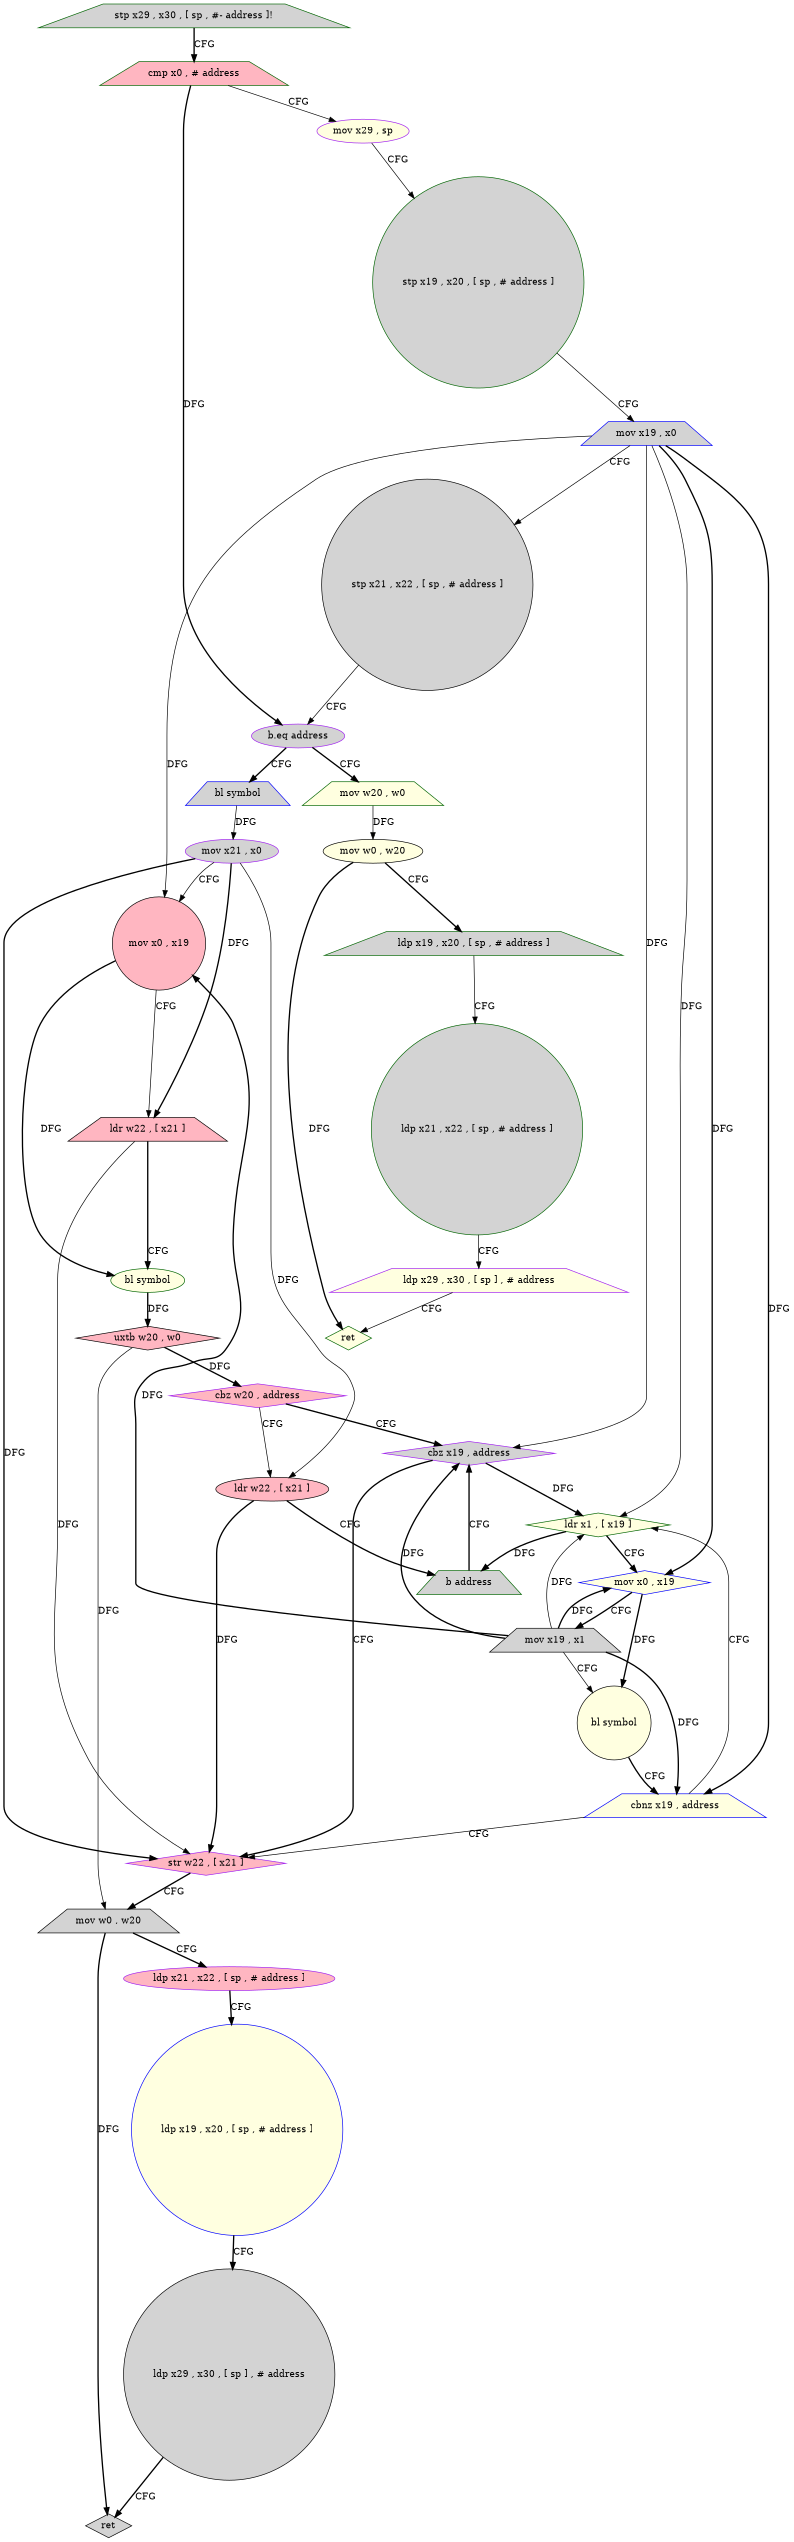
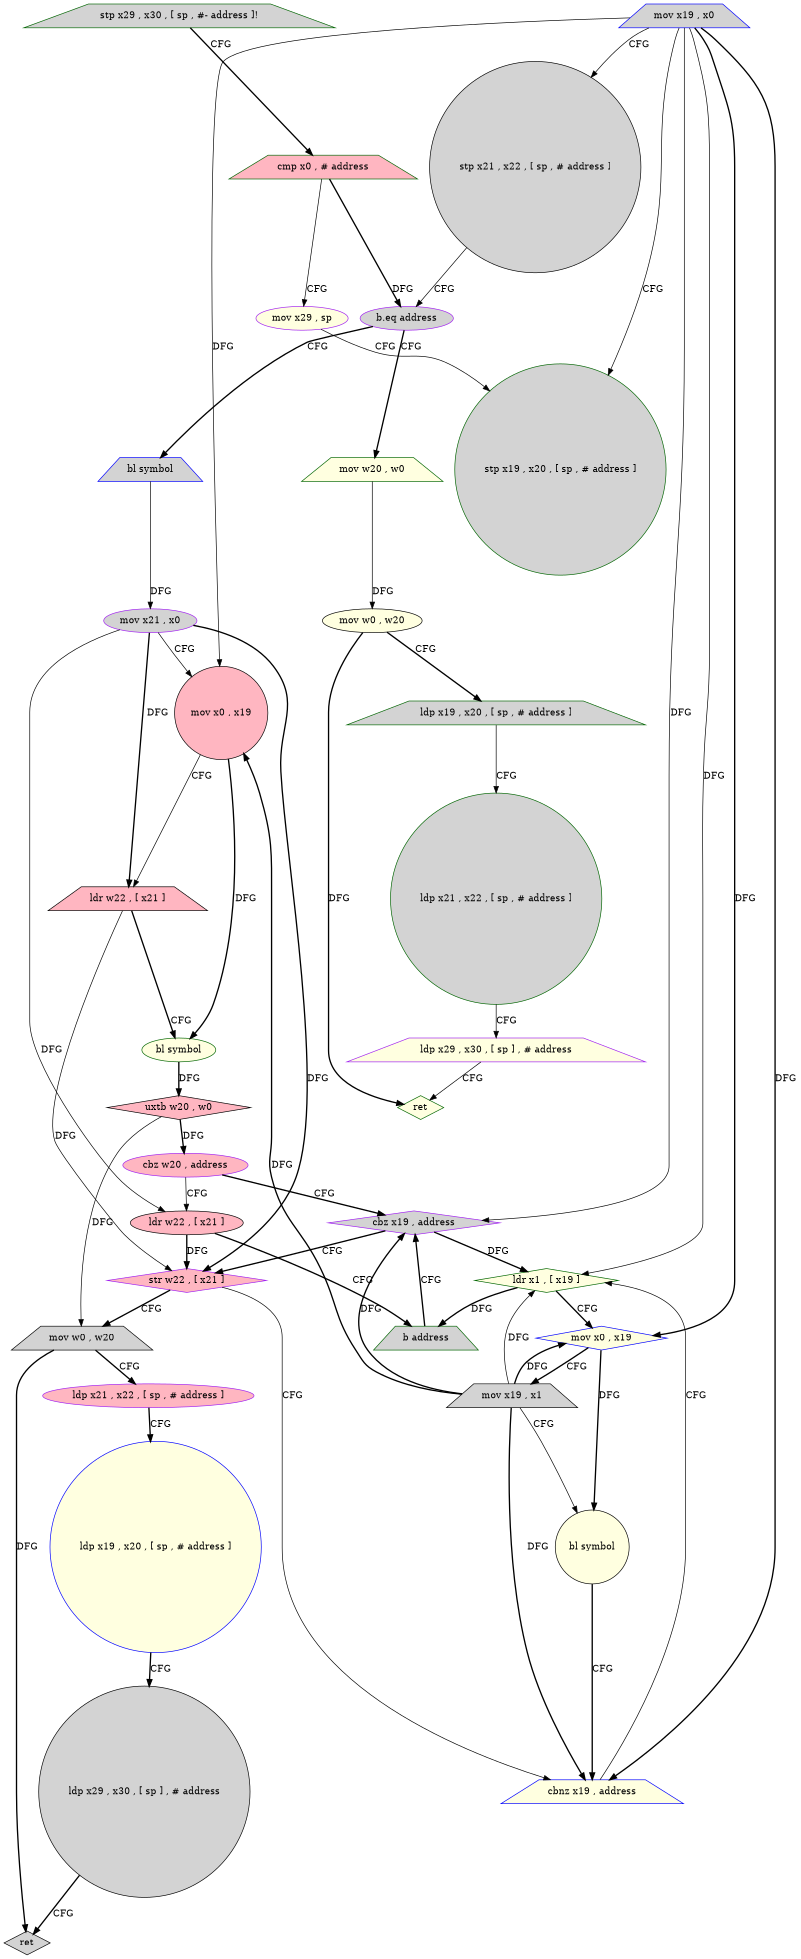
(593, 385) -> (659, 201)
(258, 1396) -> (185, 1165)
(420, 1837) -> (288, 1585)
